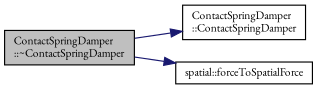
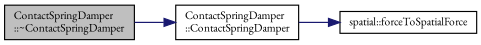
(149, 59) -> (314, 22)
